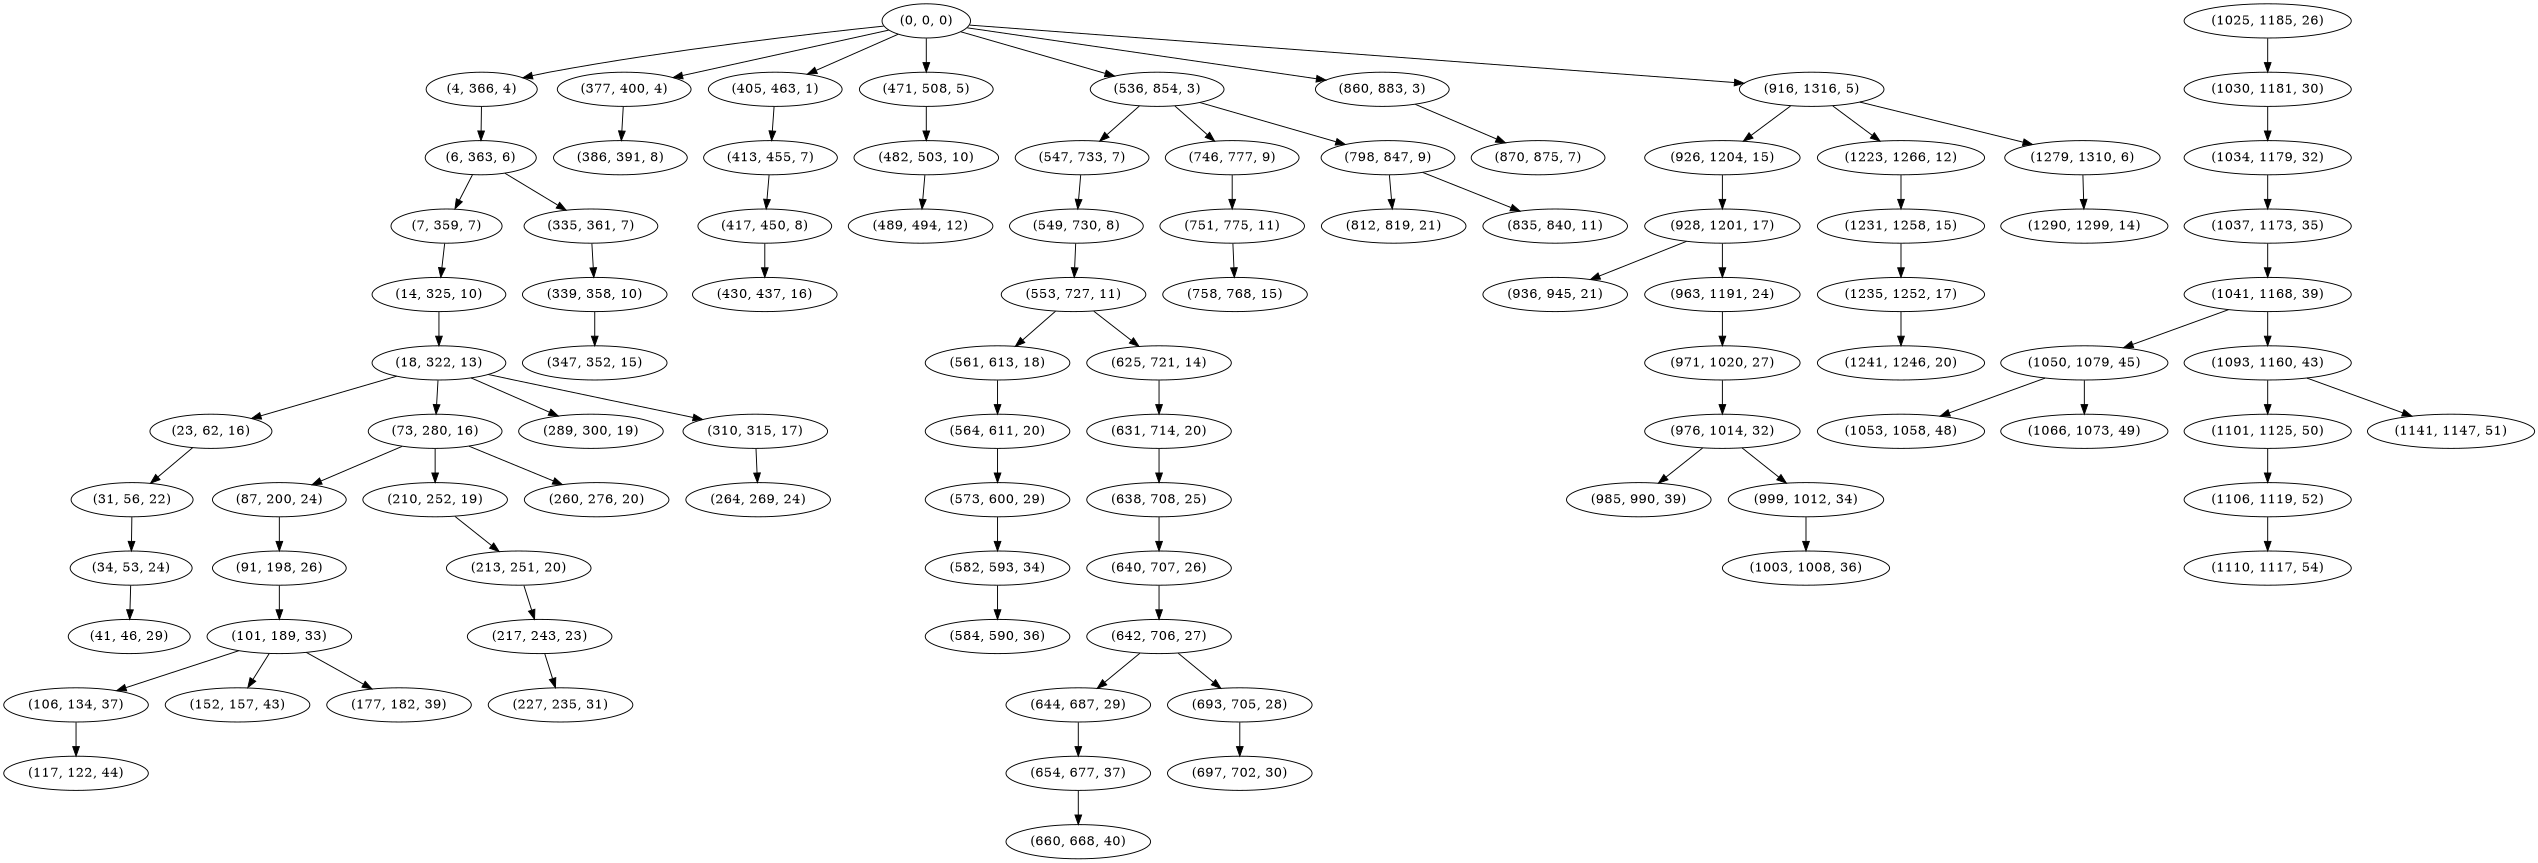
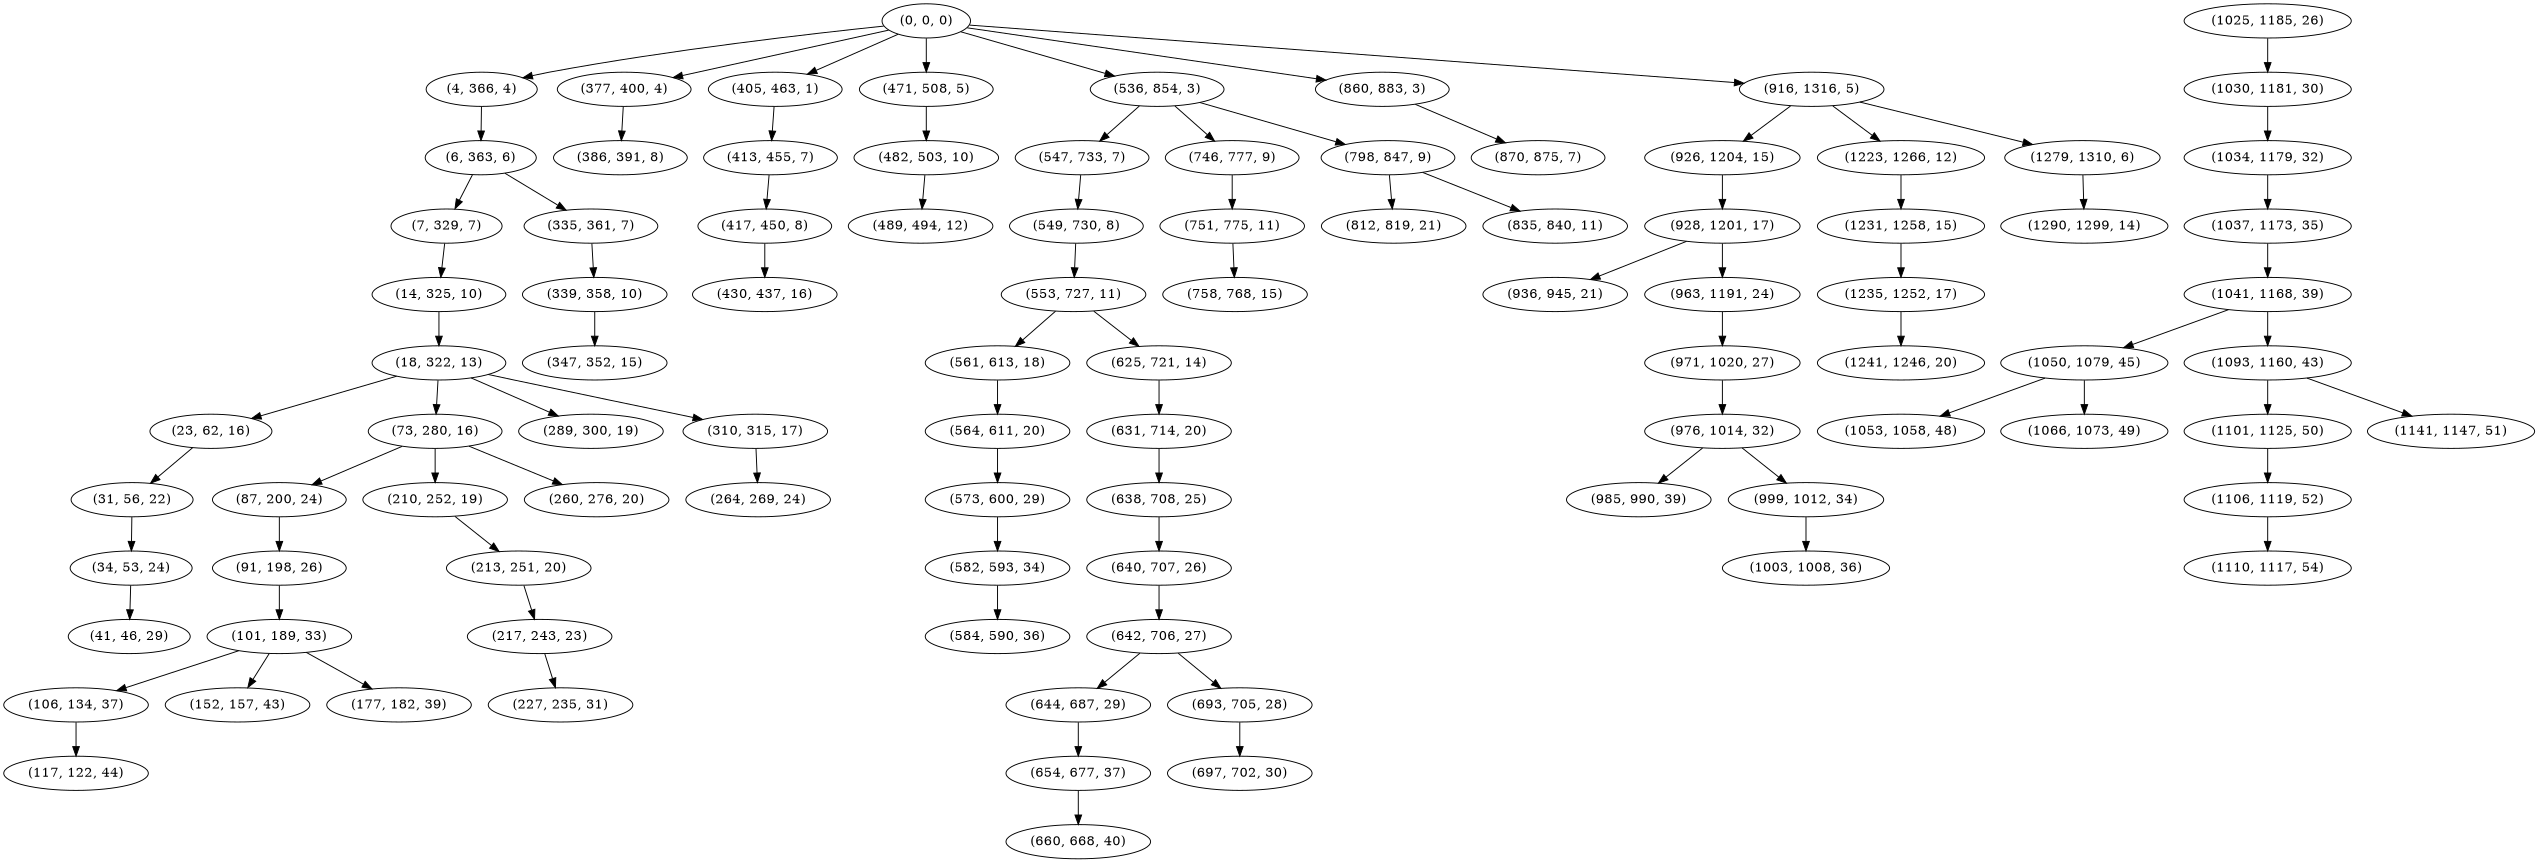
(447, 226) -> (447, 226)
